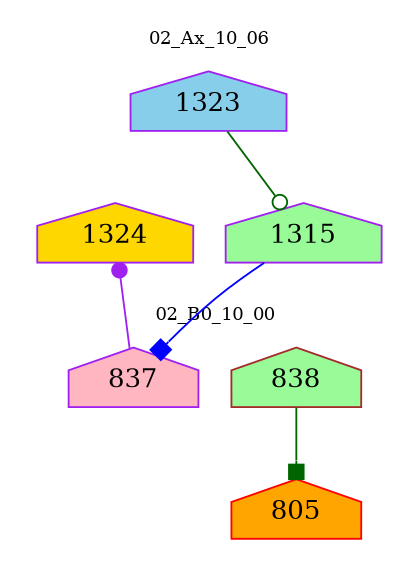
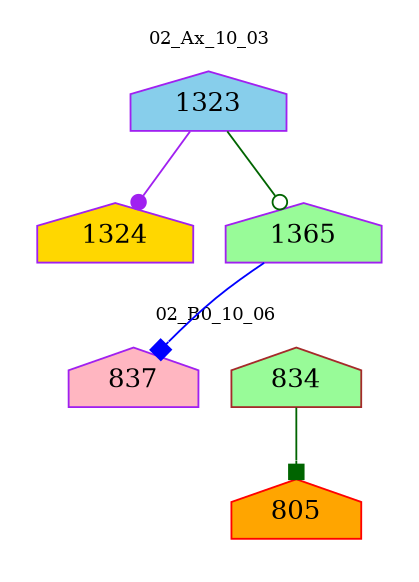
(209, 39) -> (209, 39)
(304, 236) -> (304, 236)
(125, 313) -> (167, 164)
(216, 316) -> (216, 316)
(296, 380) -> (296, 380)
